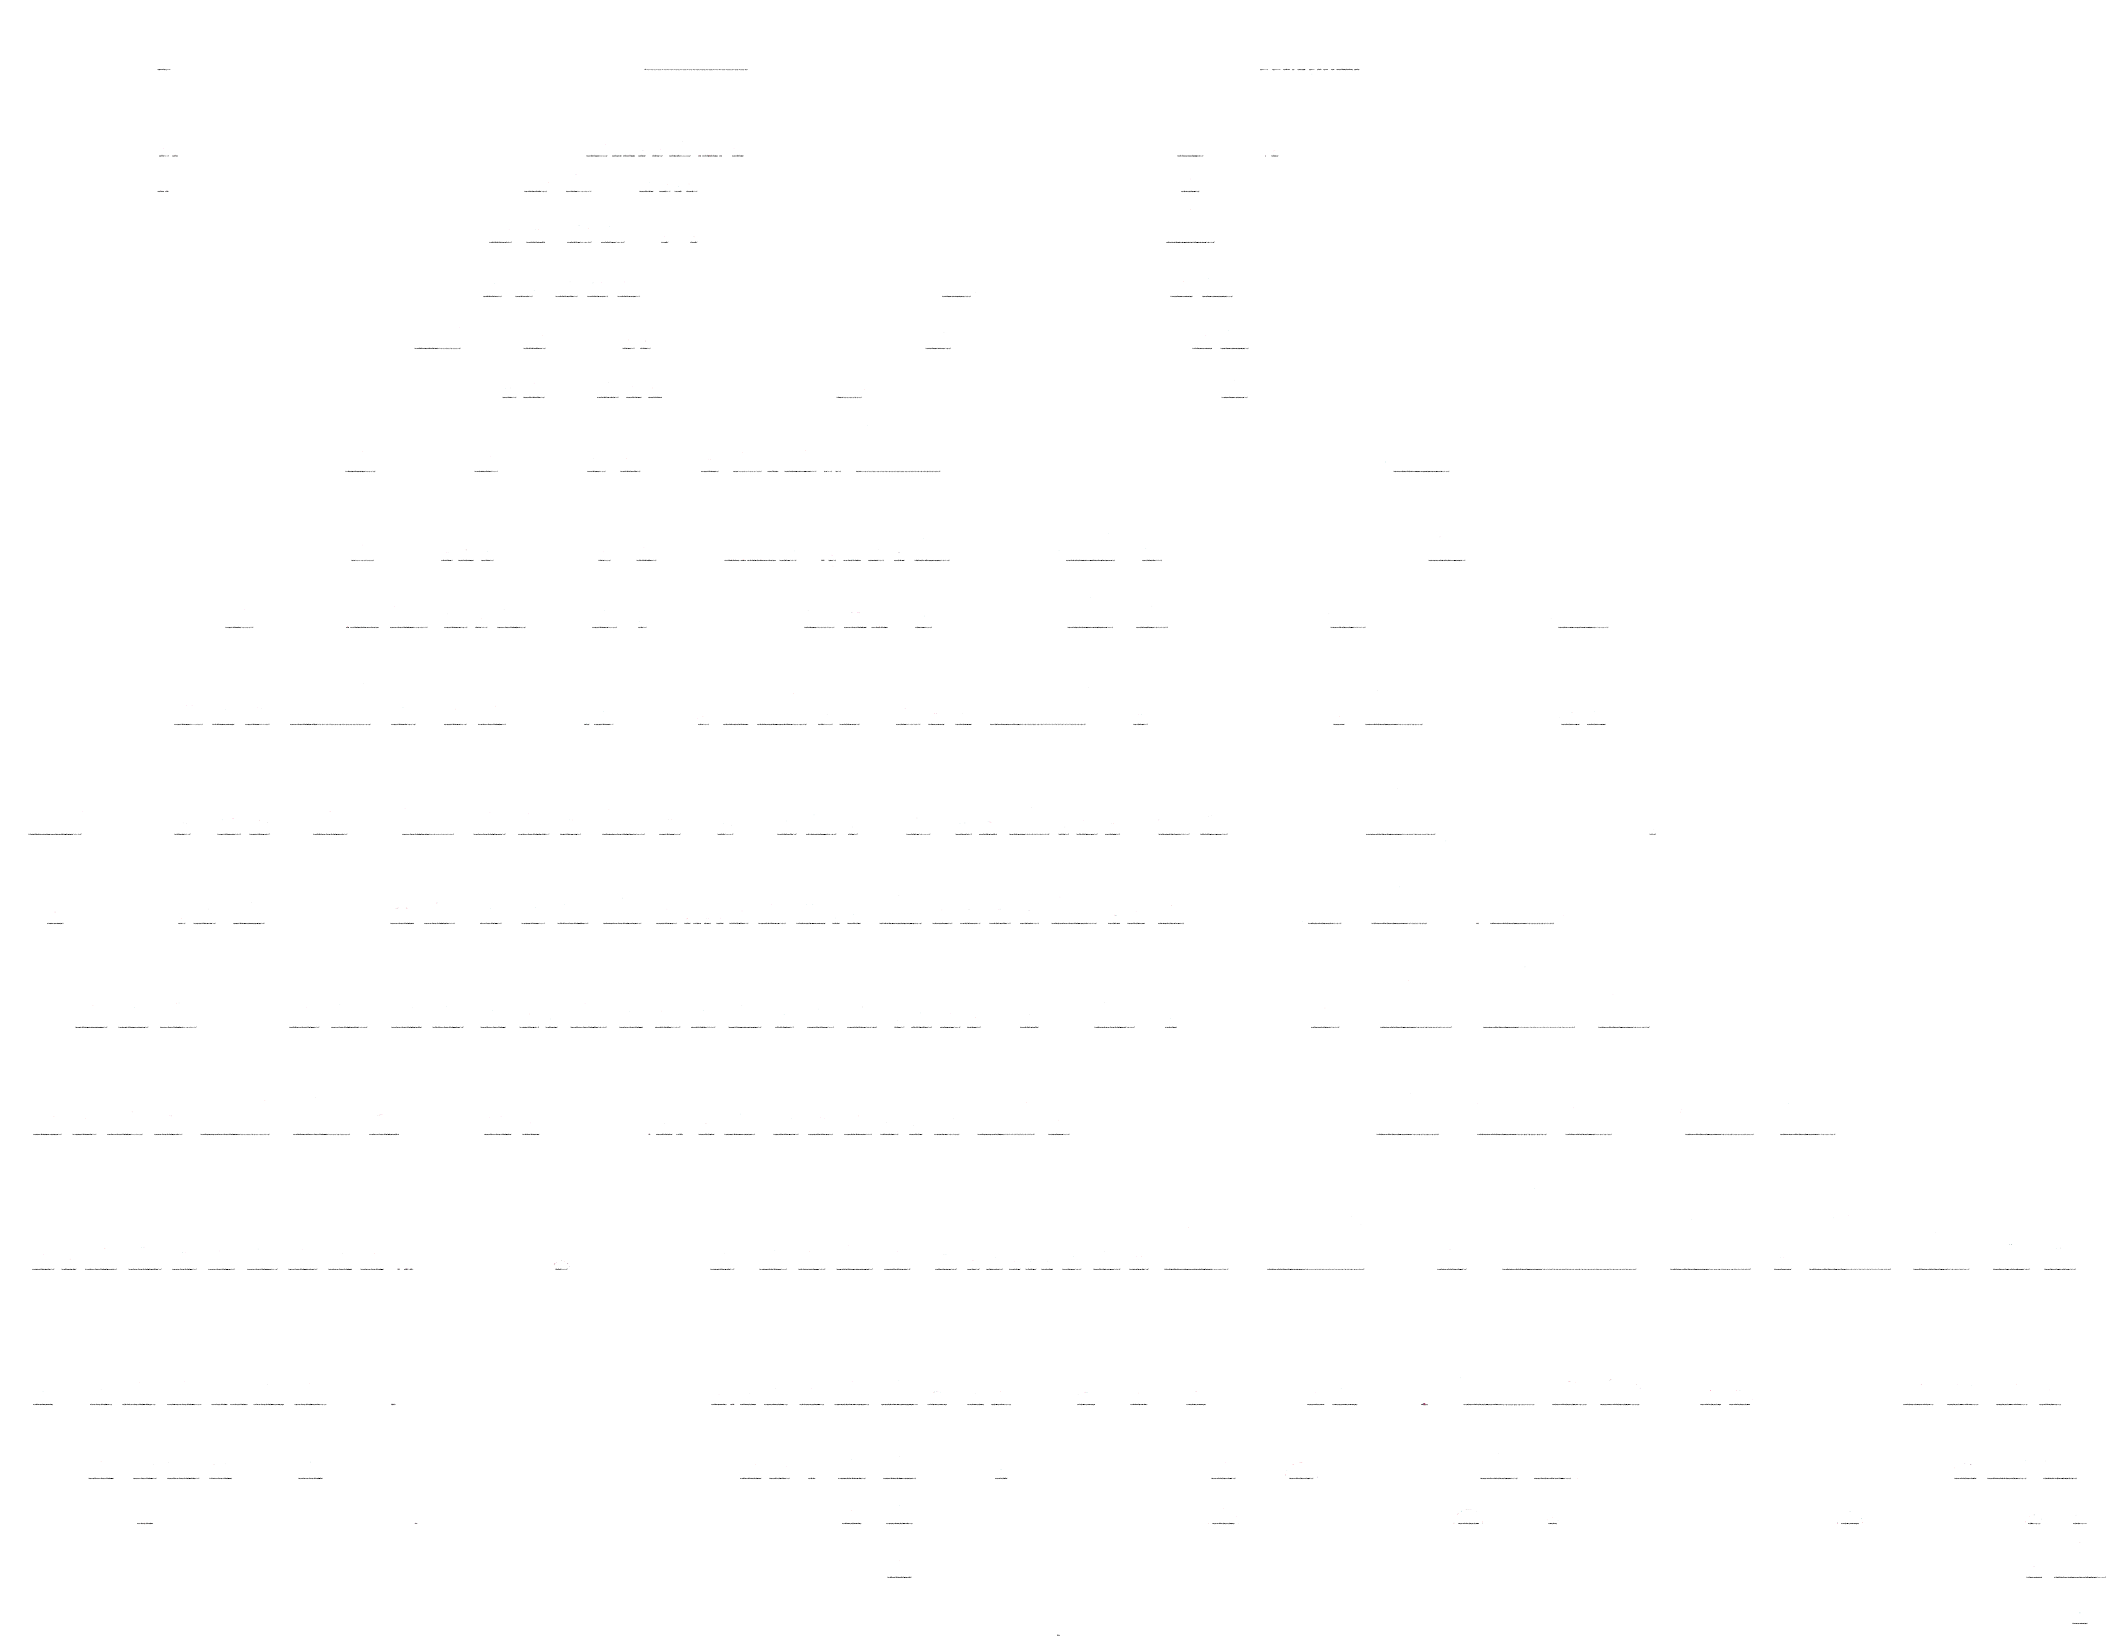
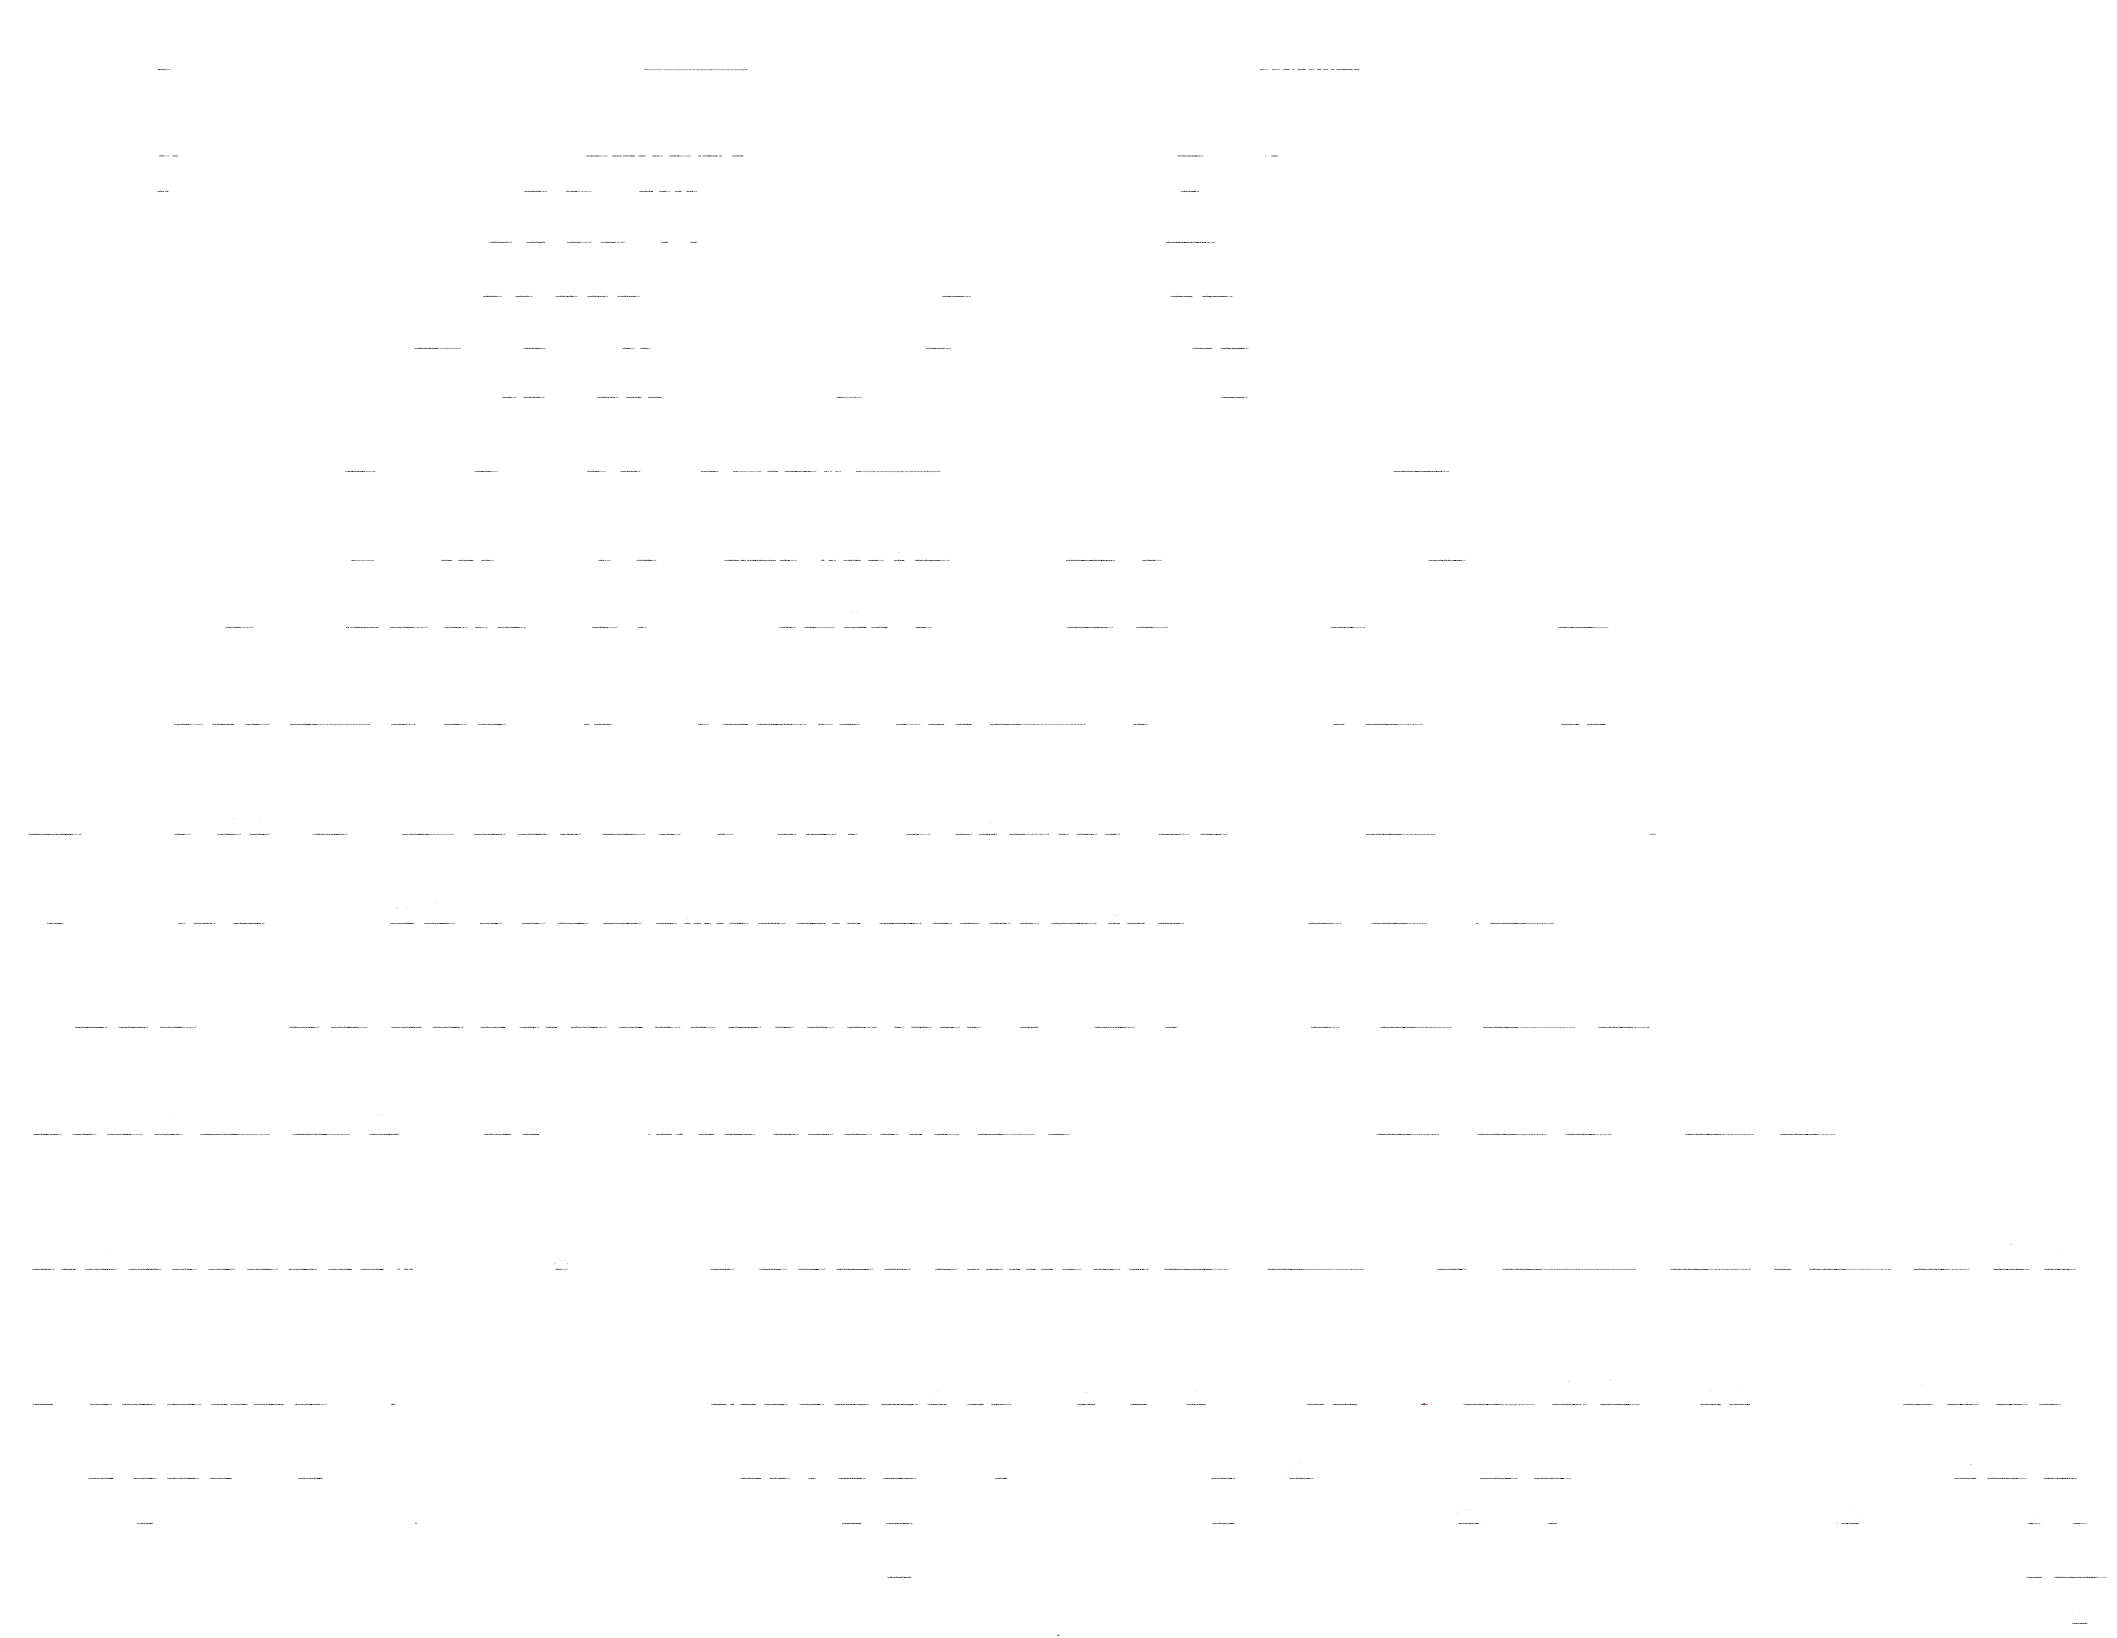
none -> (787, 628)
